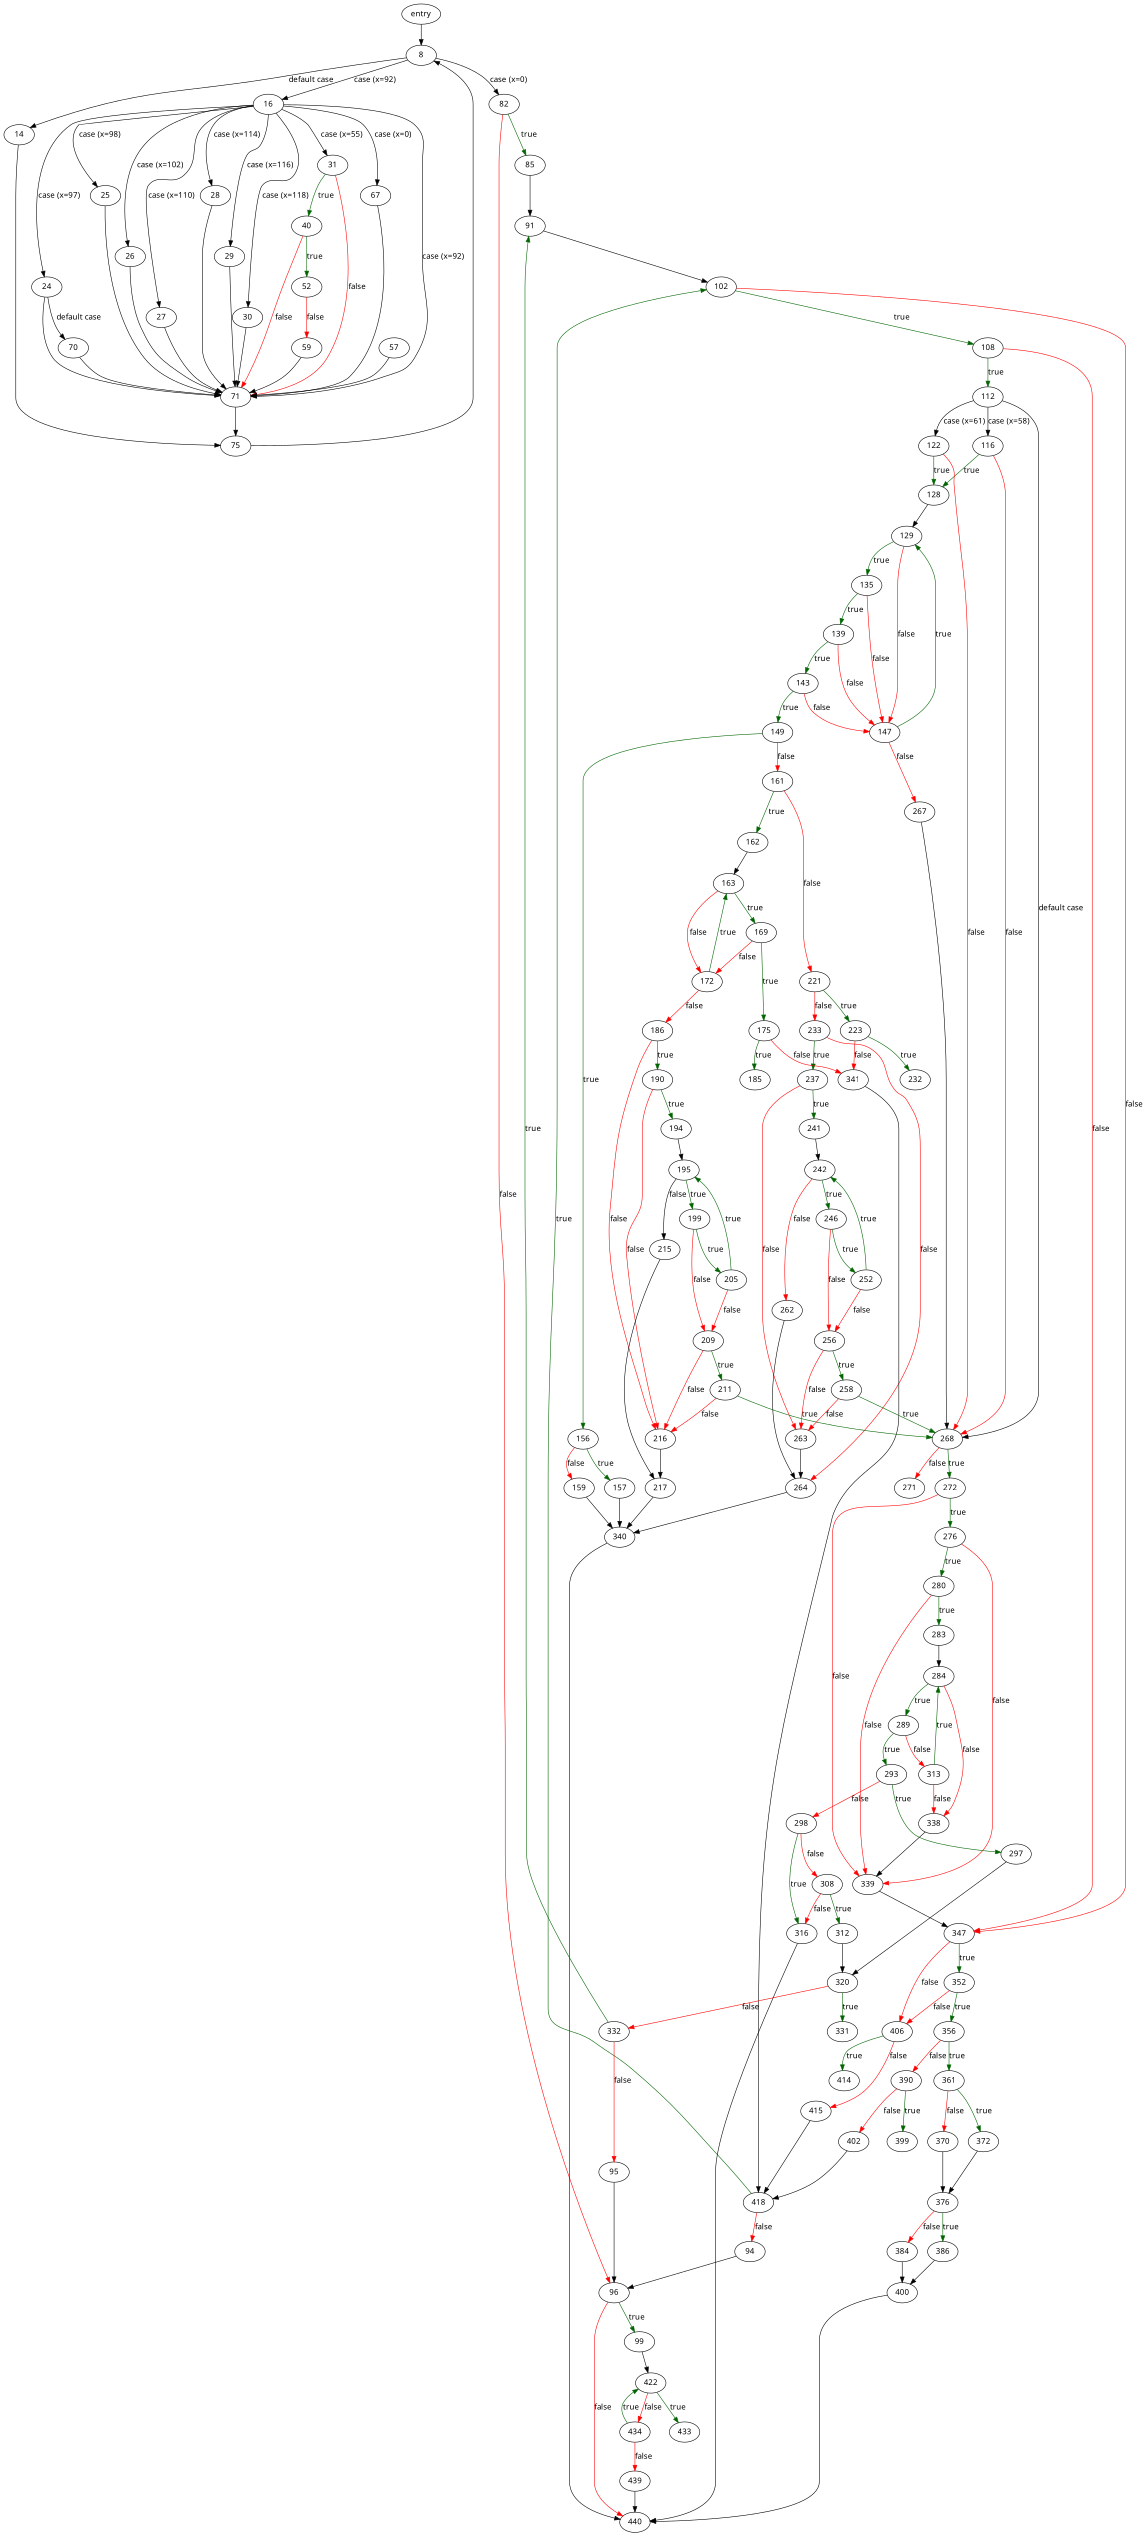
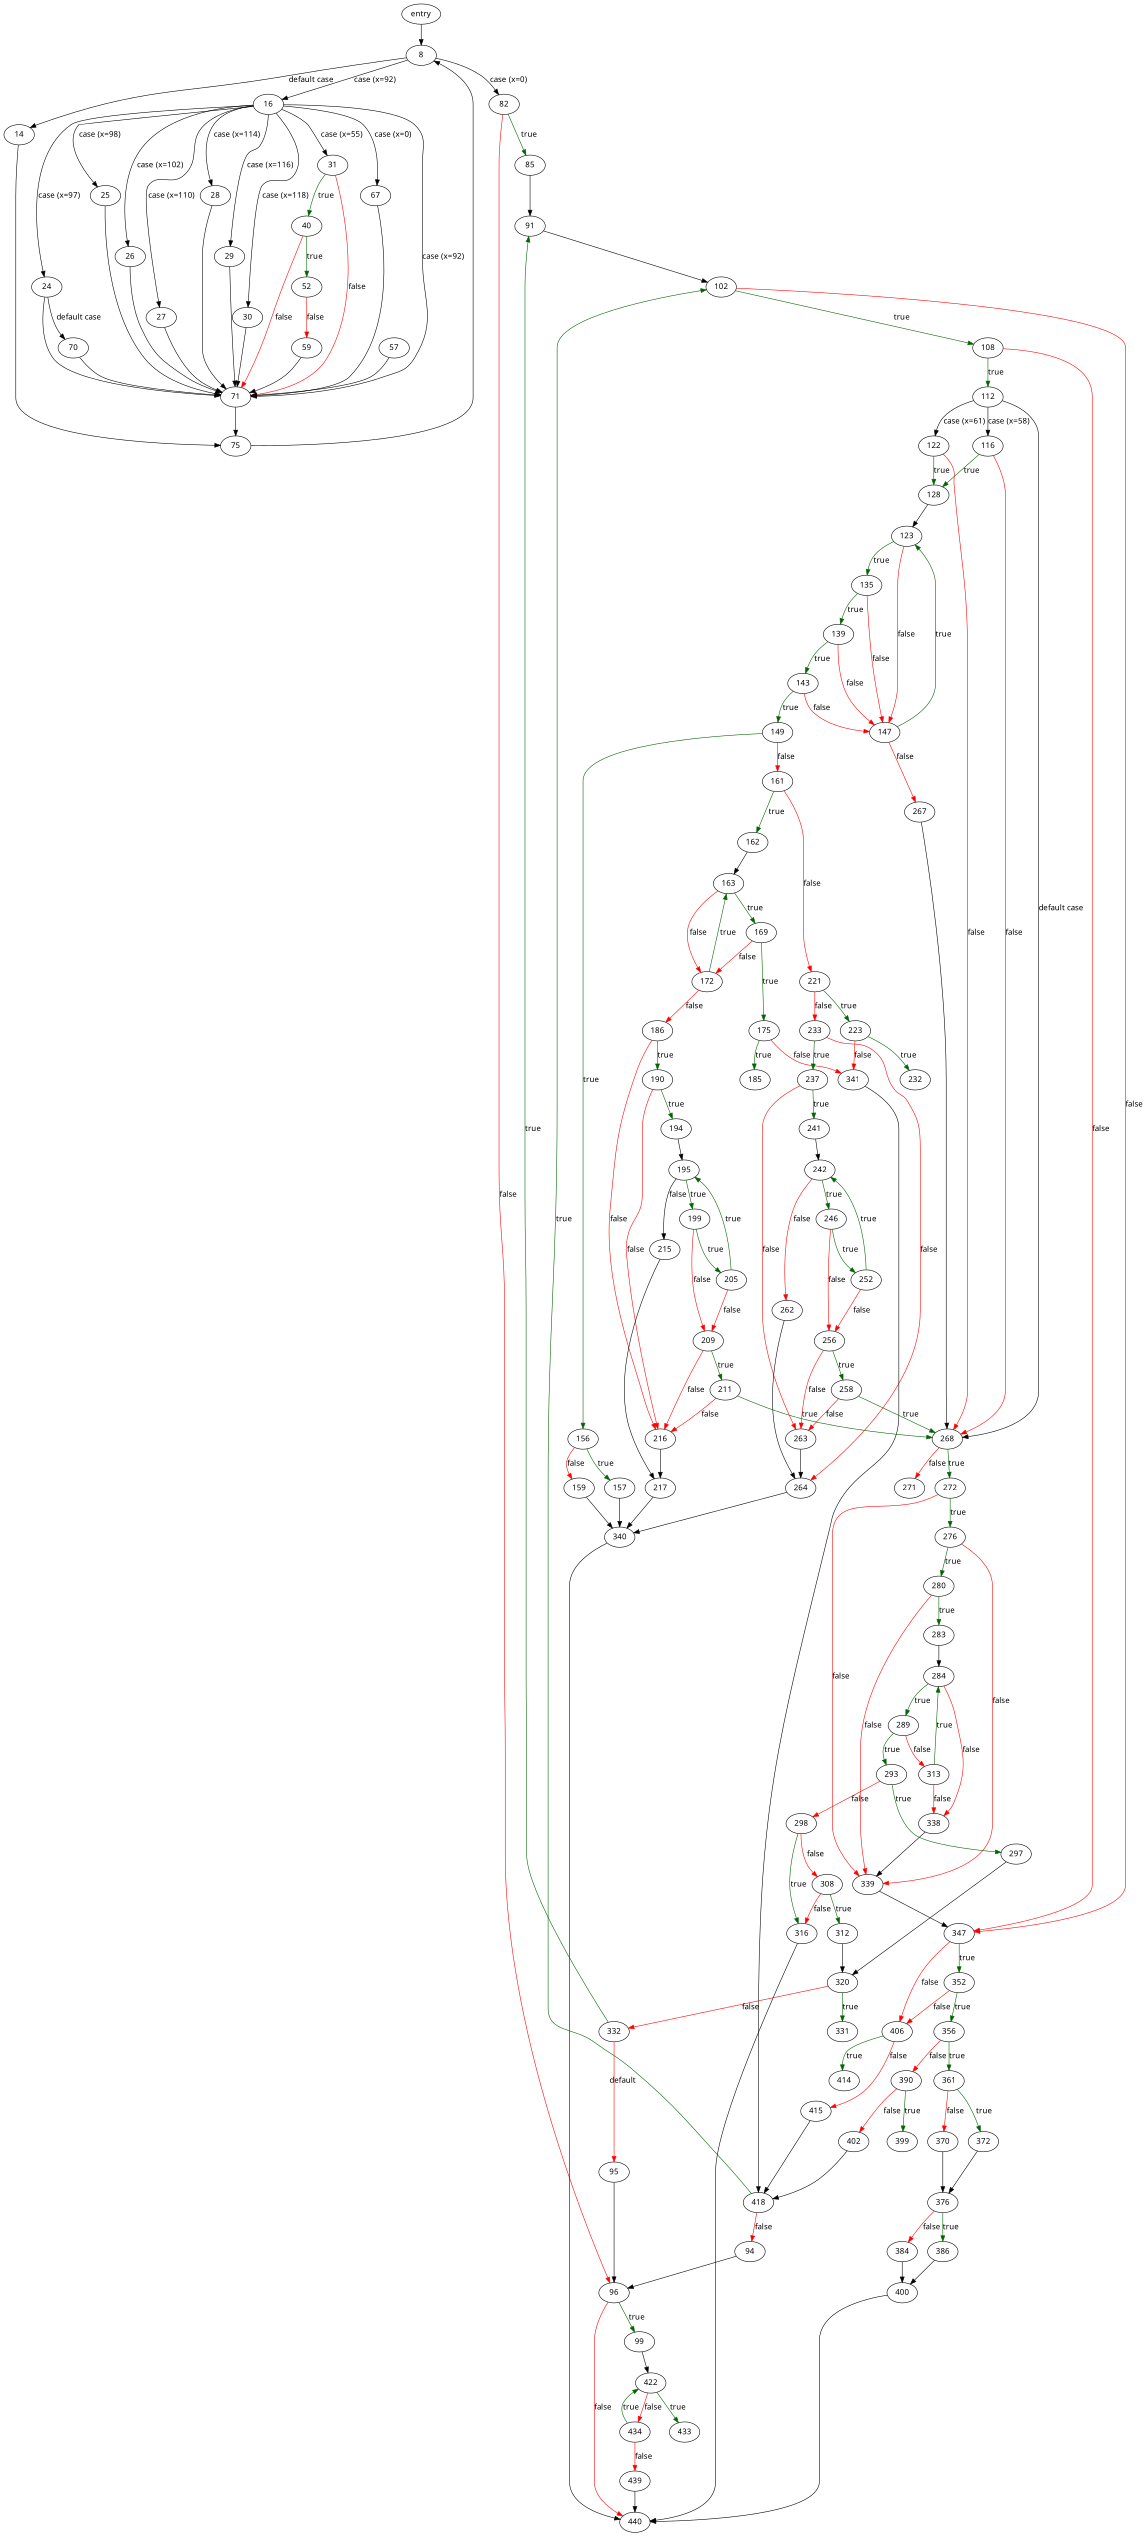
(907, 536) -> (907, 536)
(623, 2081) -> (623, 2081)
